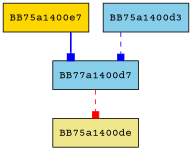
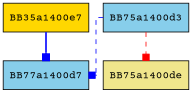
(46, 18) -> (46, 18)
(96, 100) -> (146, 42)
